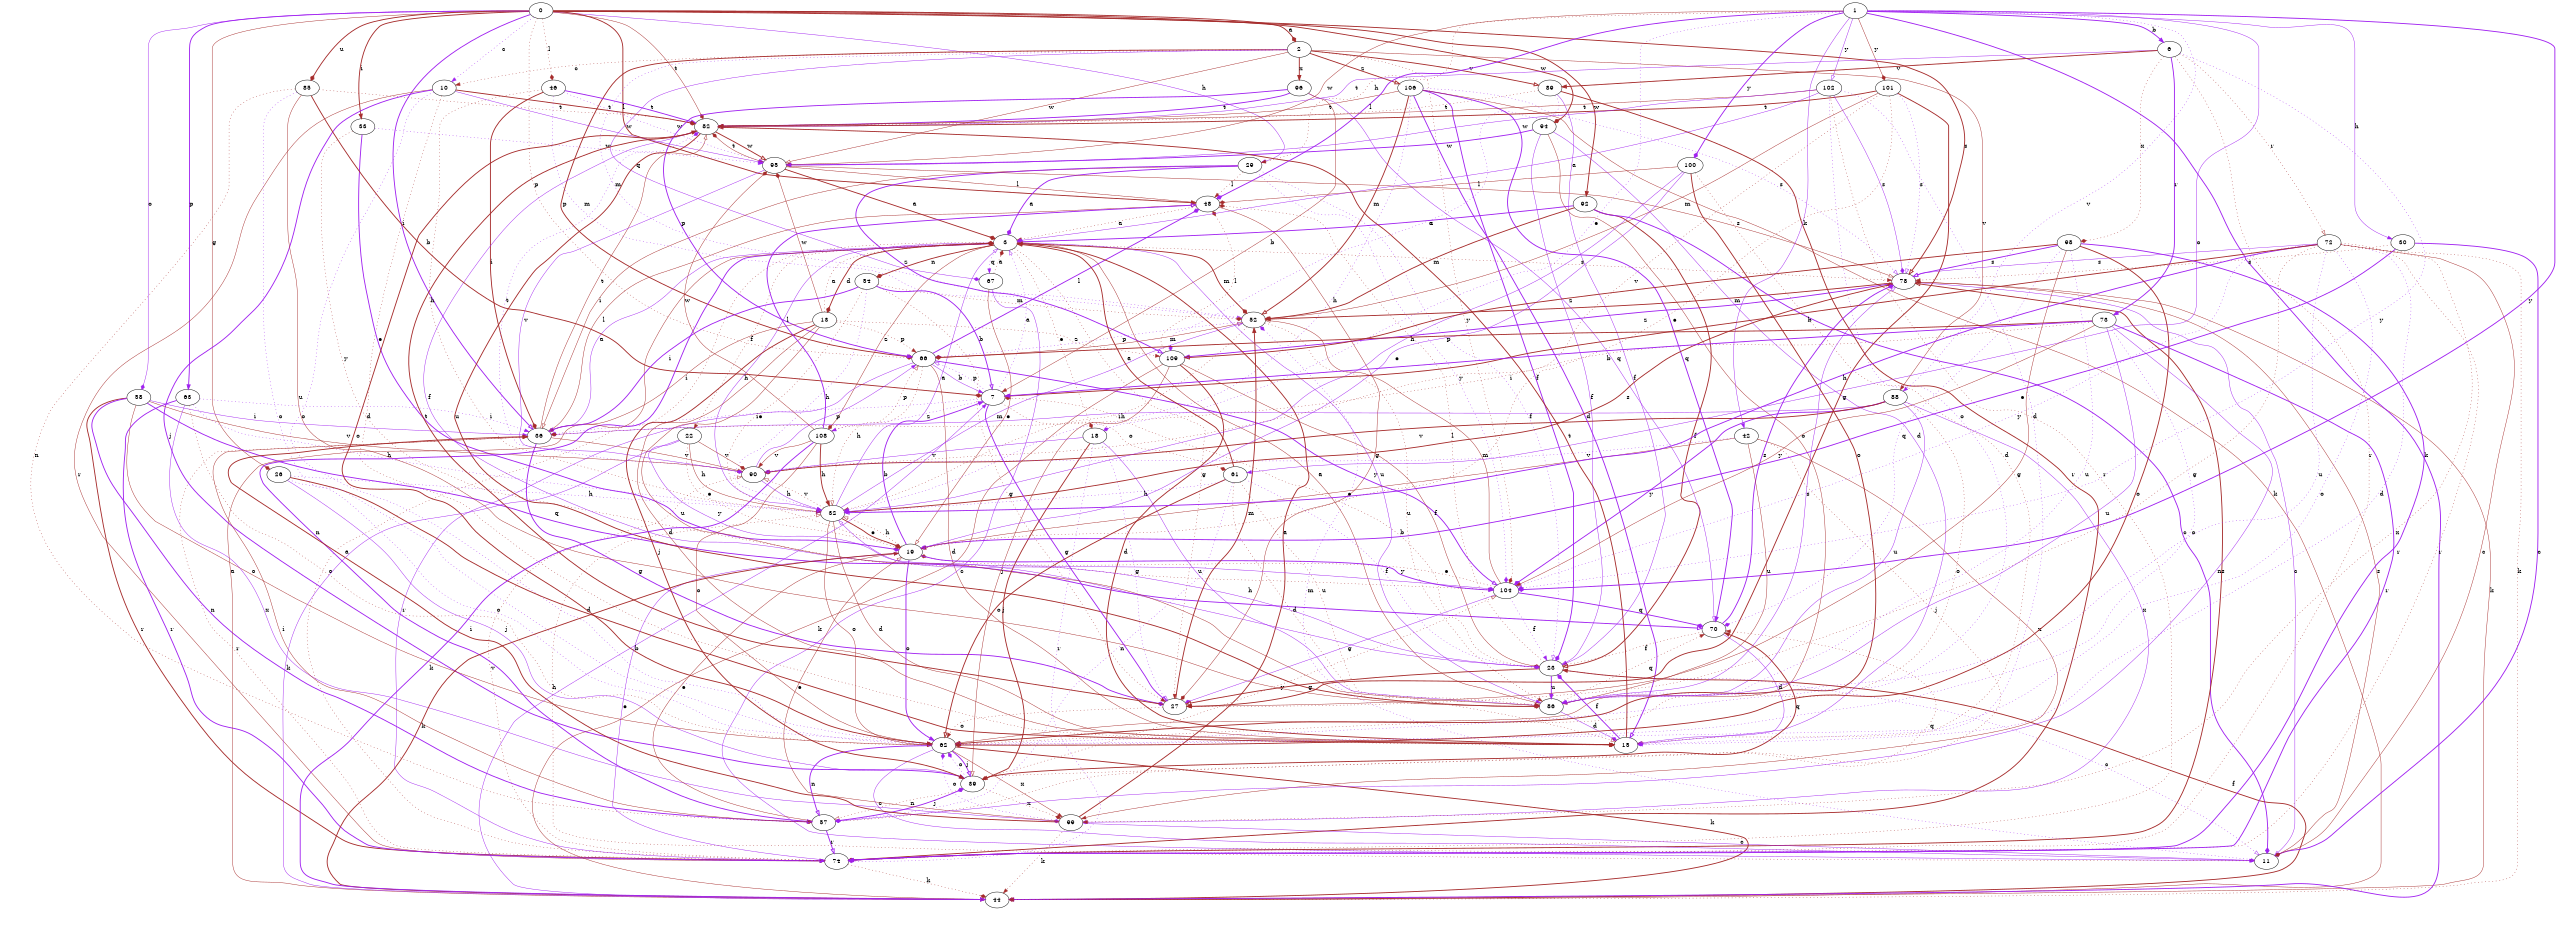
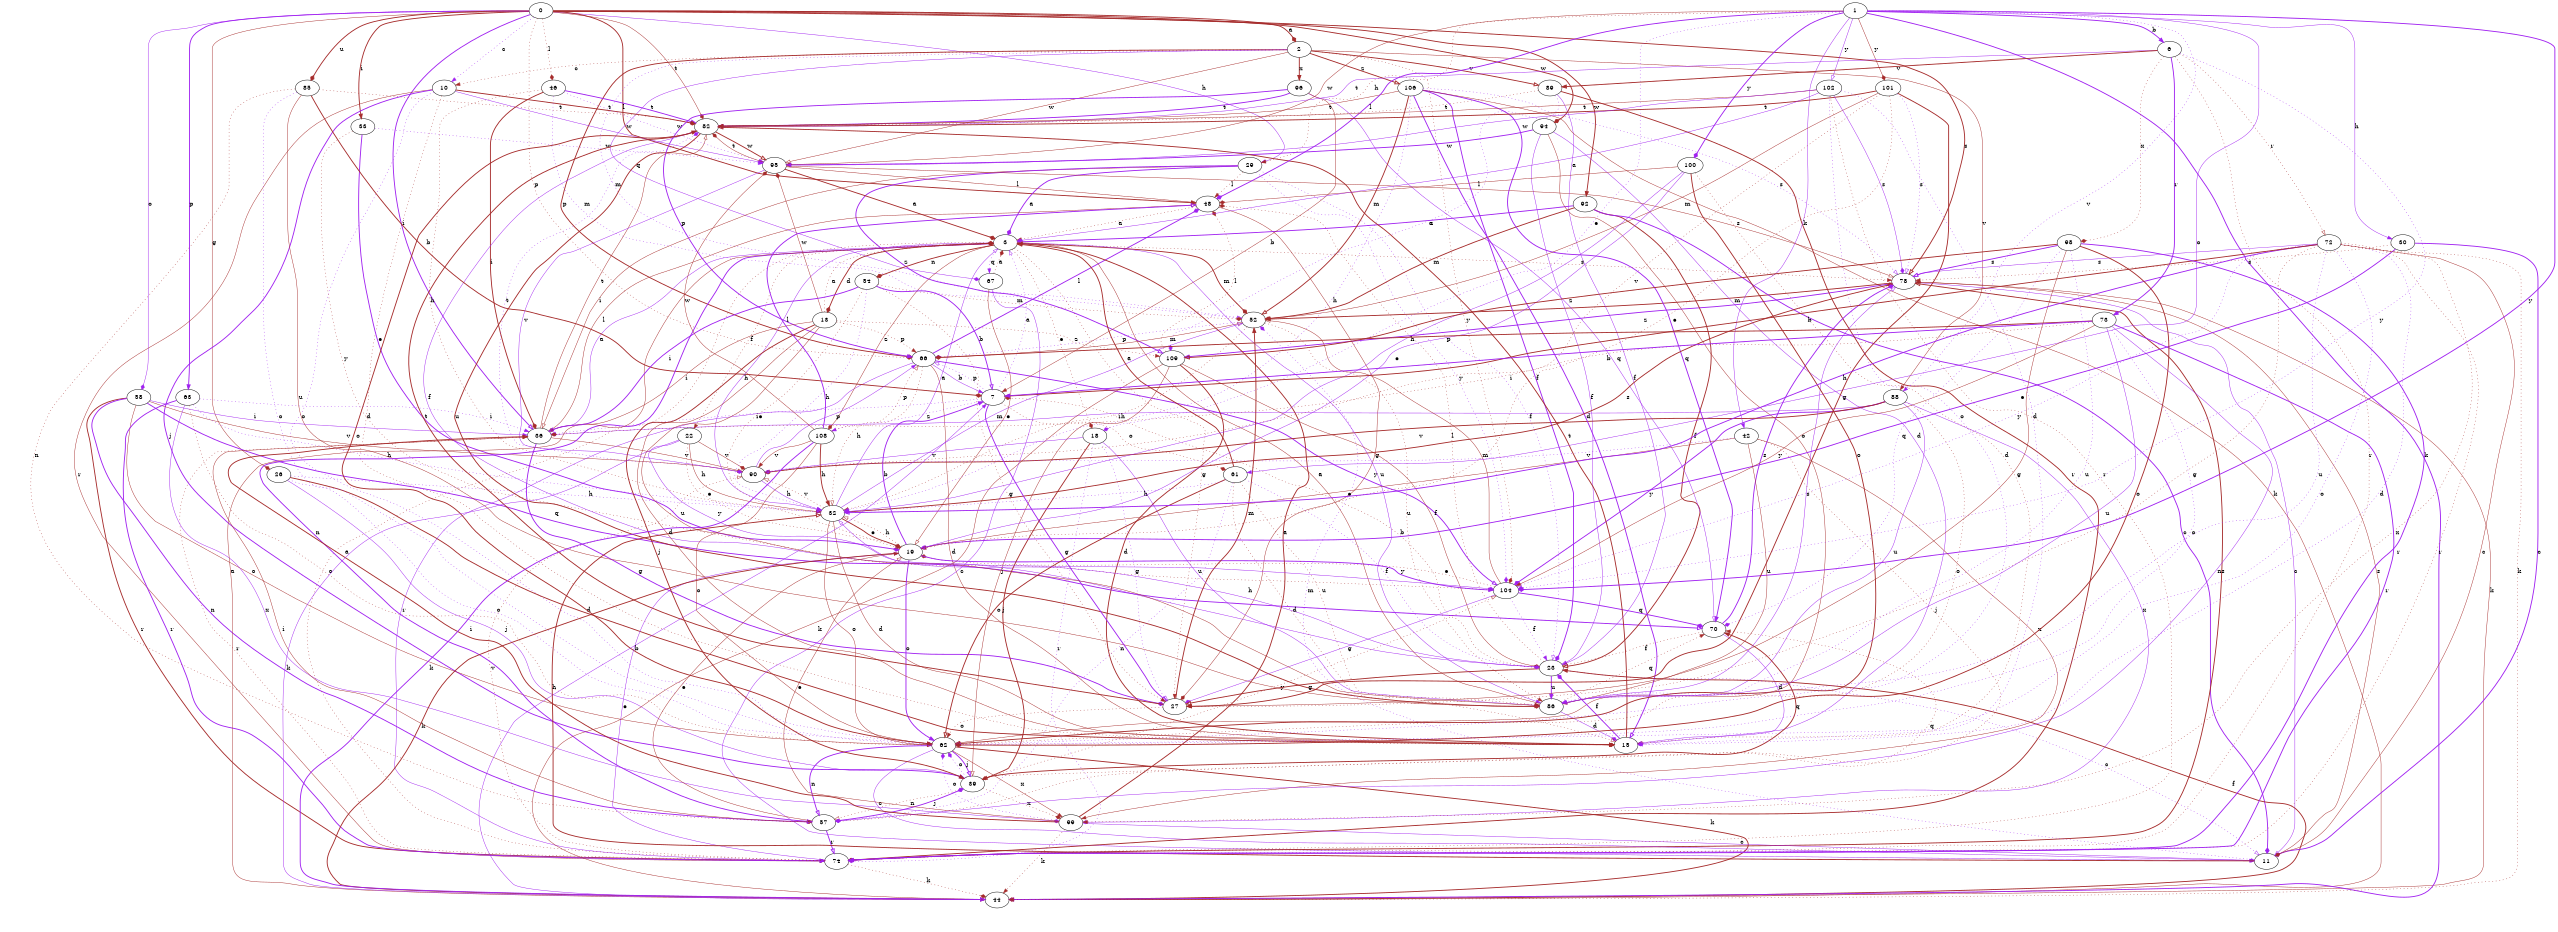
(1371, 856) -> (1371, 856)
